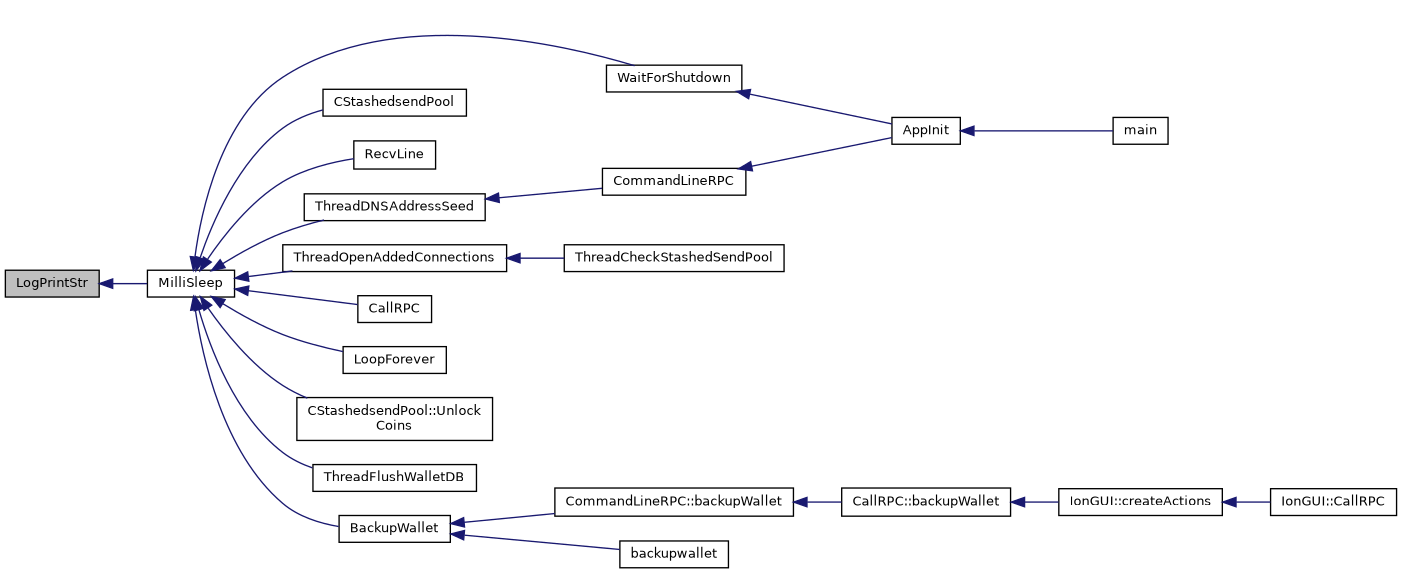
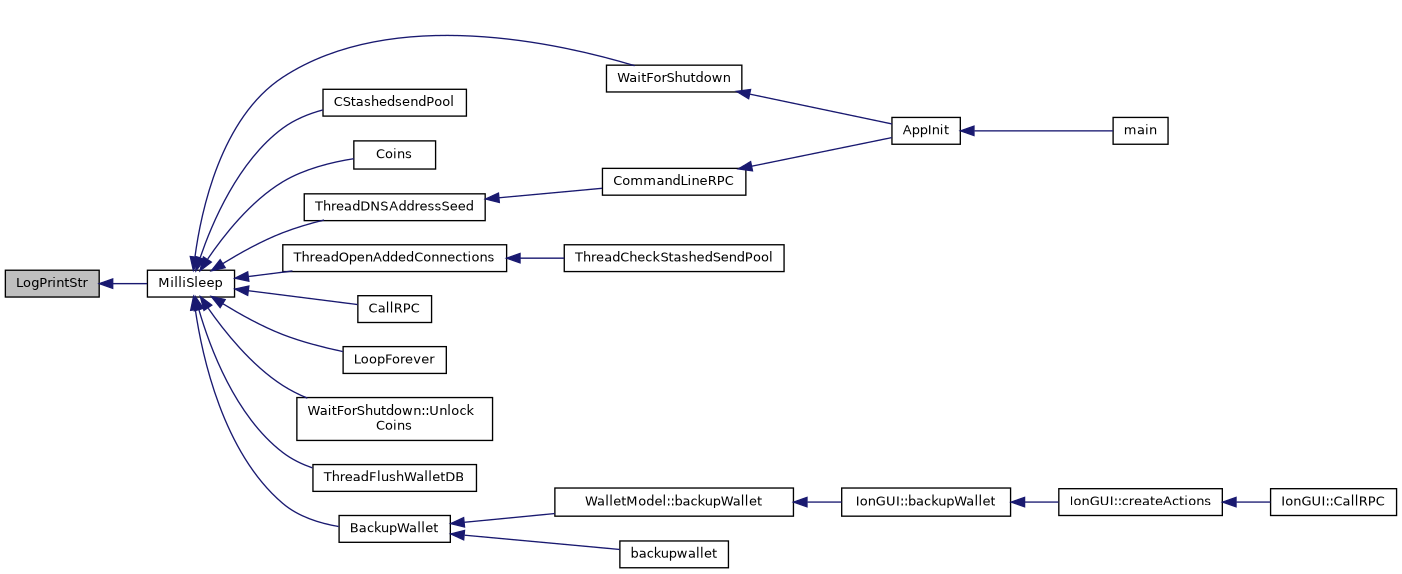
(395, 155) -> (395, 155)
(395, 419) -> (395, 419)
(674, 502) -> (674, 502)
(926, 502) -> (926, 502)
